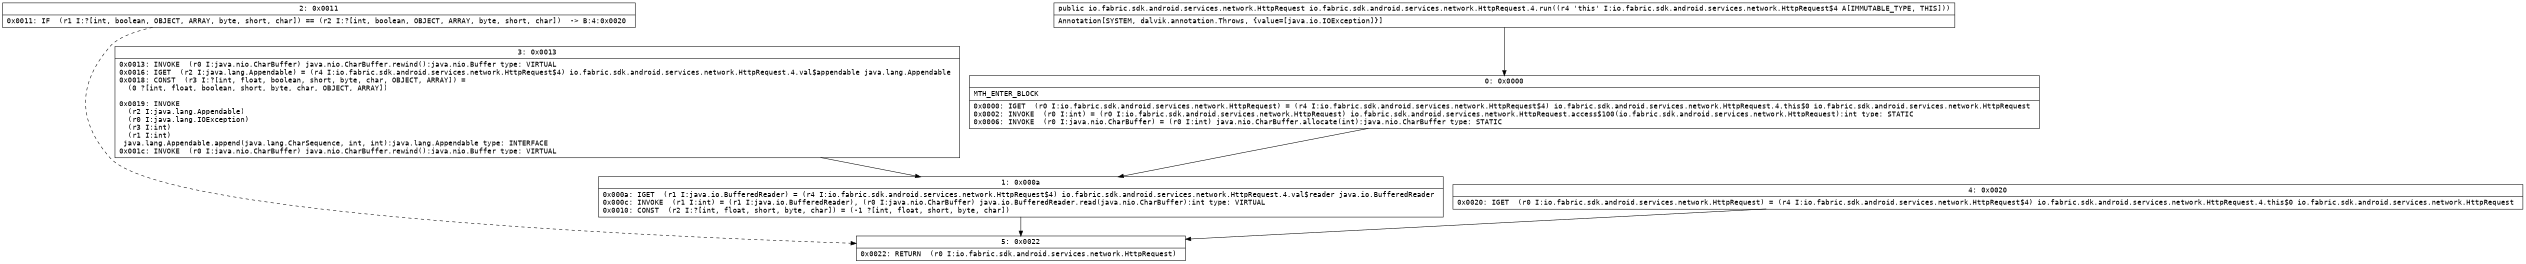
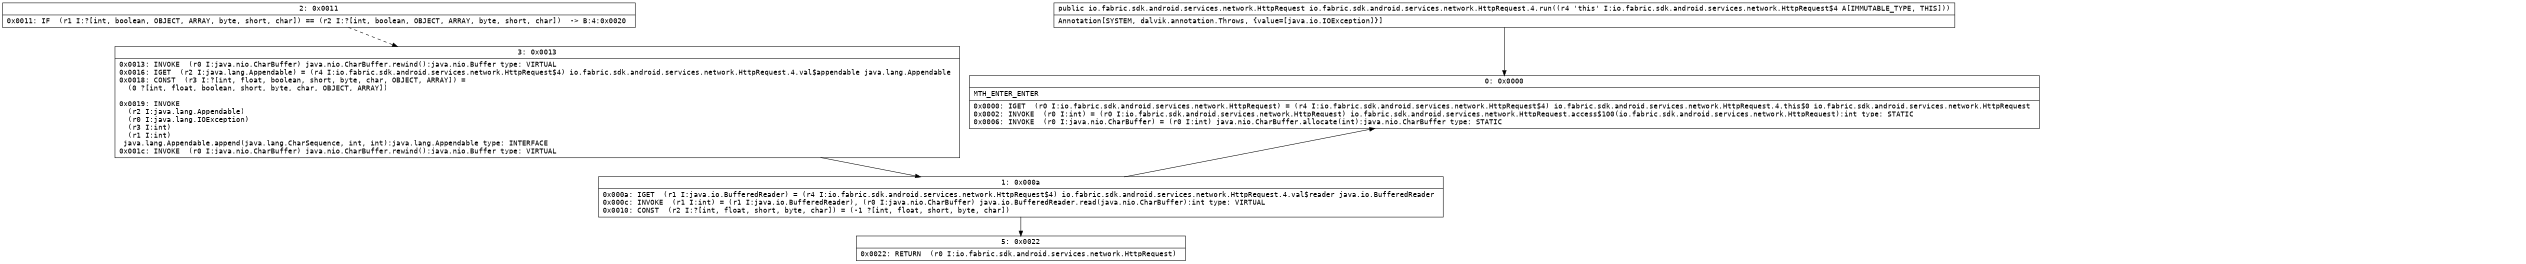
(1006, 94) -> (1006, 94)
(1246, 152) -> (1247, 153)
(1988, 197) -> none
(391, 216) -> (371, 36)
